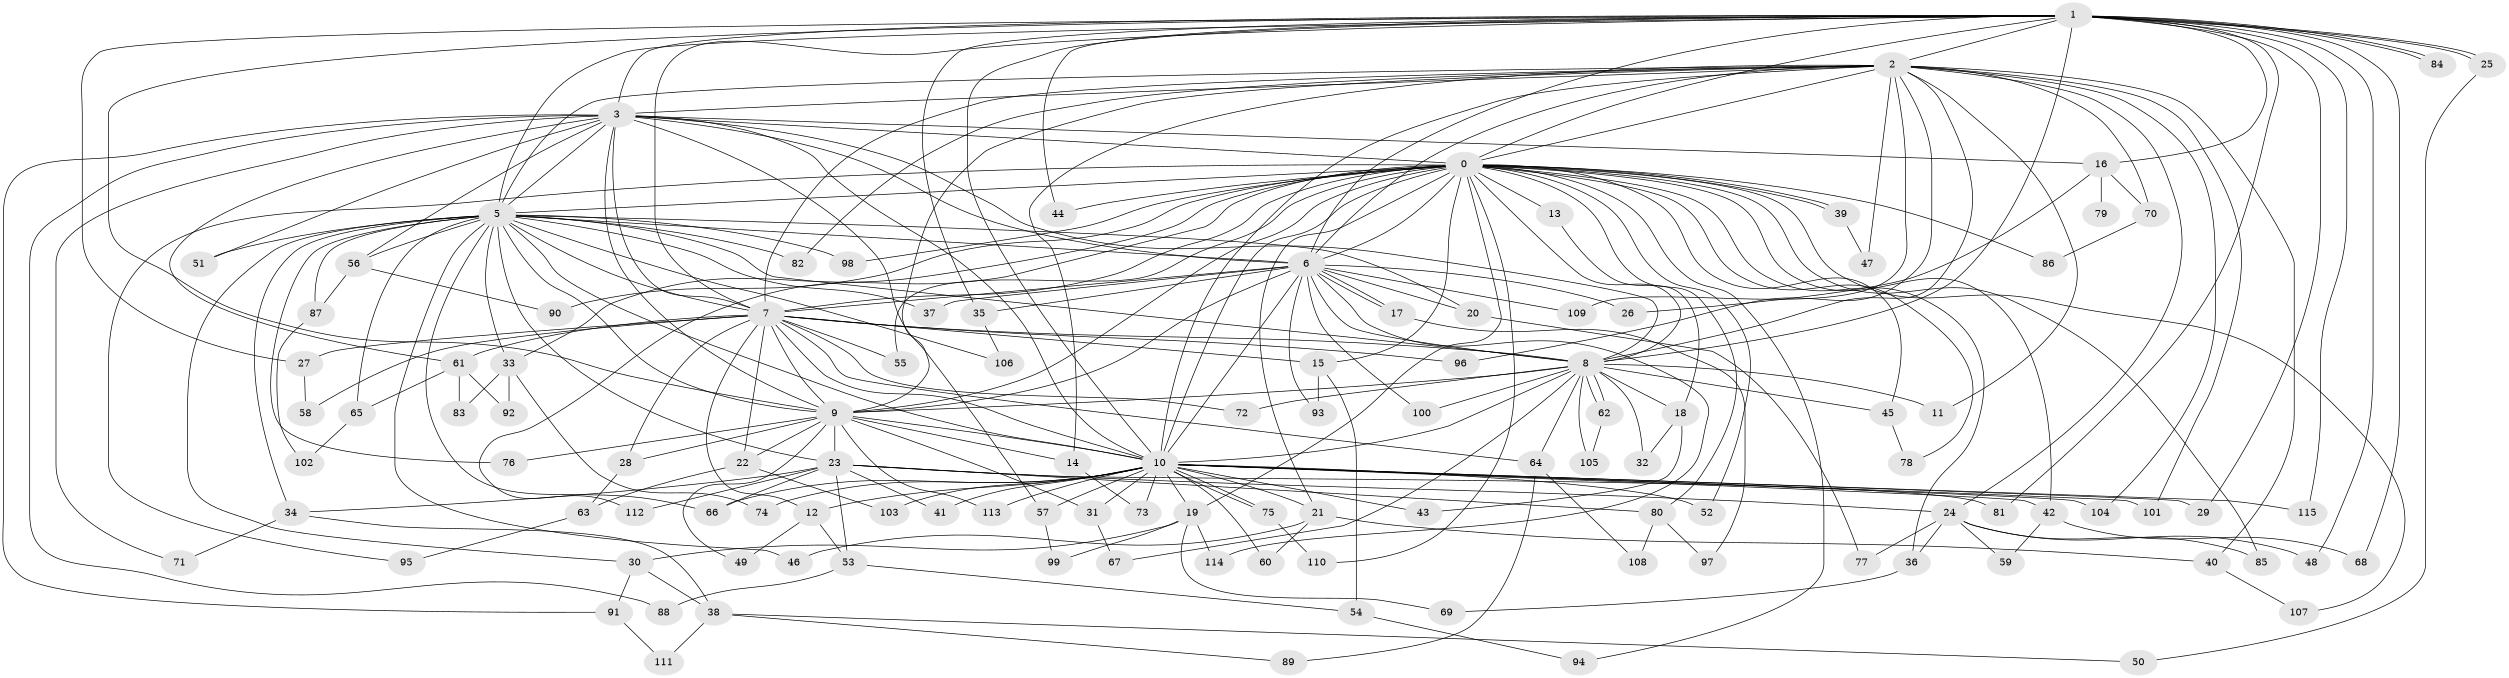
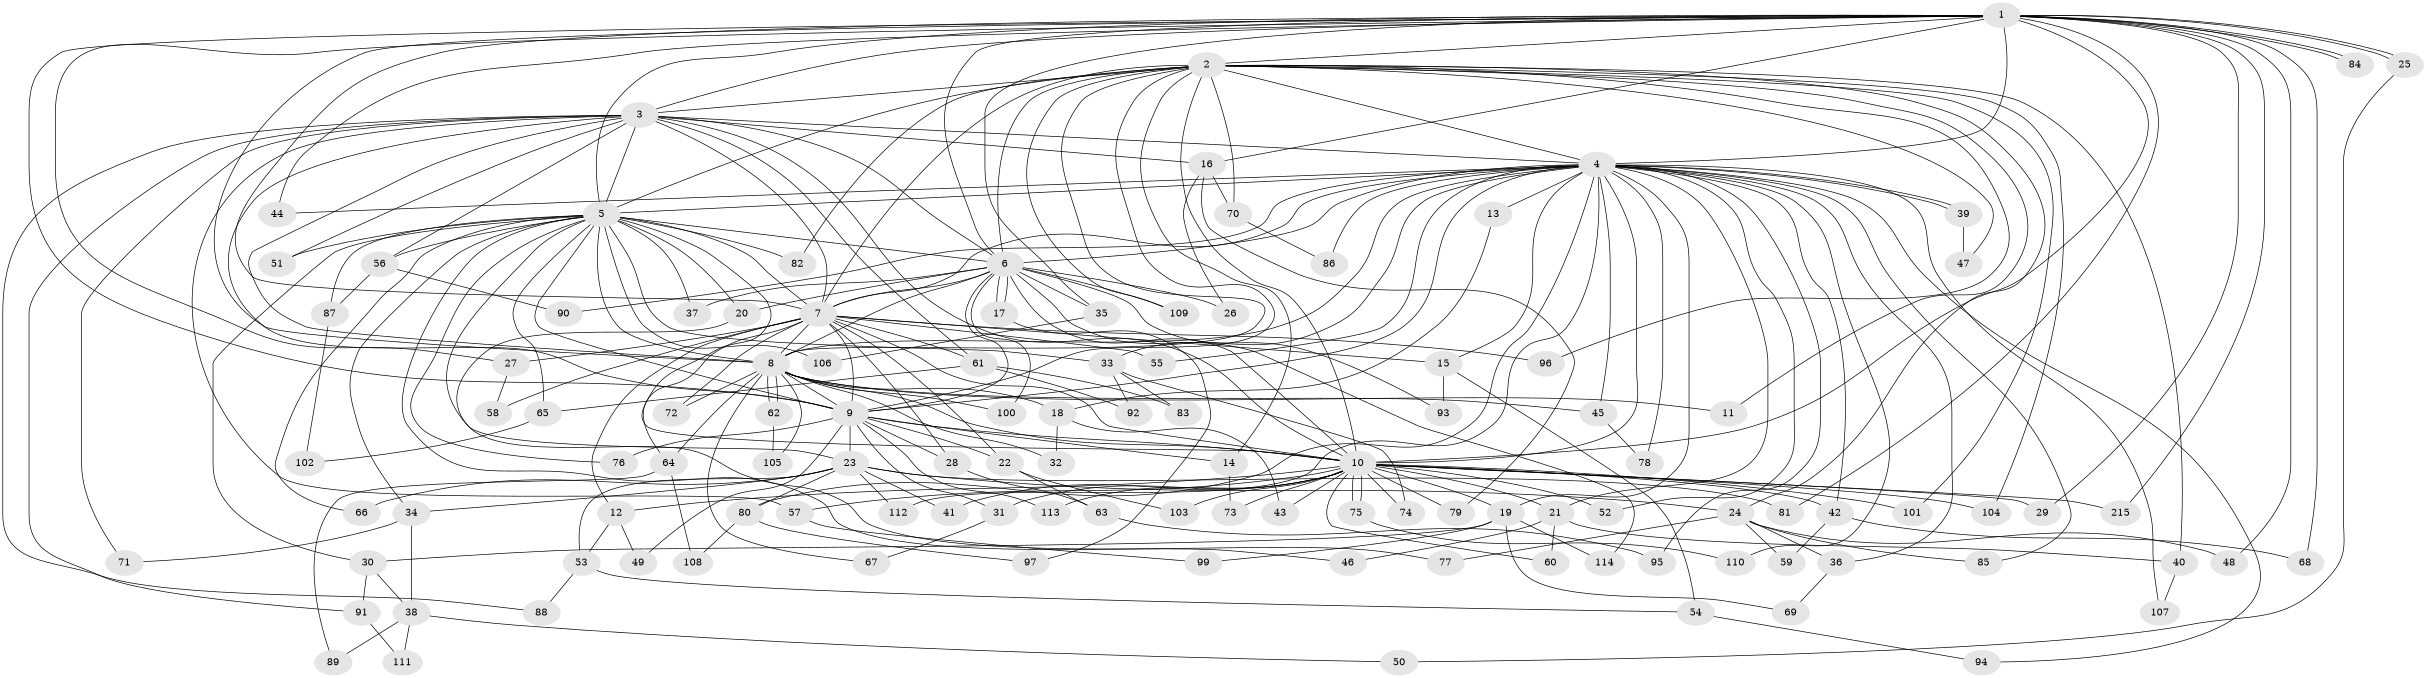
(1464, 165) -> (1597, 165)
(848, 264) -> none
(860, 481) -> (1422, 496)
(2307, 513) -> (2121, 513)
